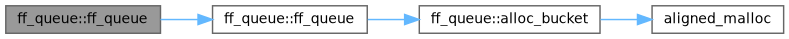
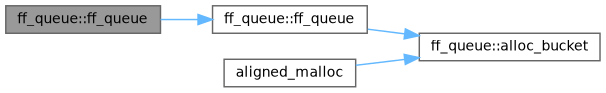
(619, 20) -> (380, 62)
